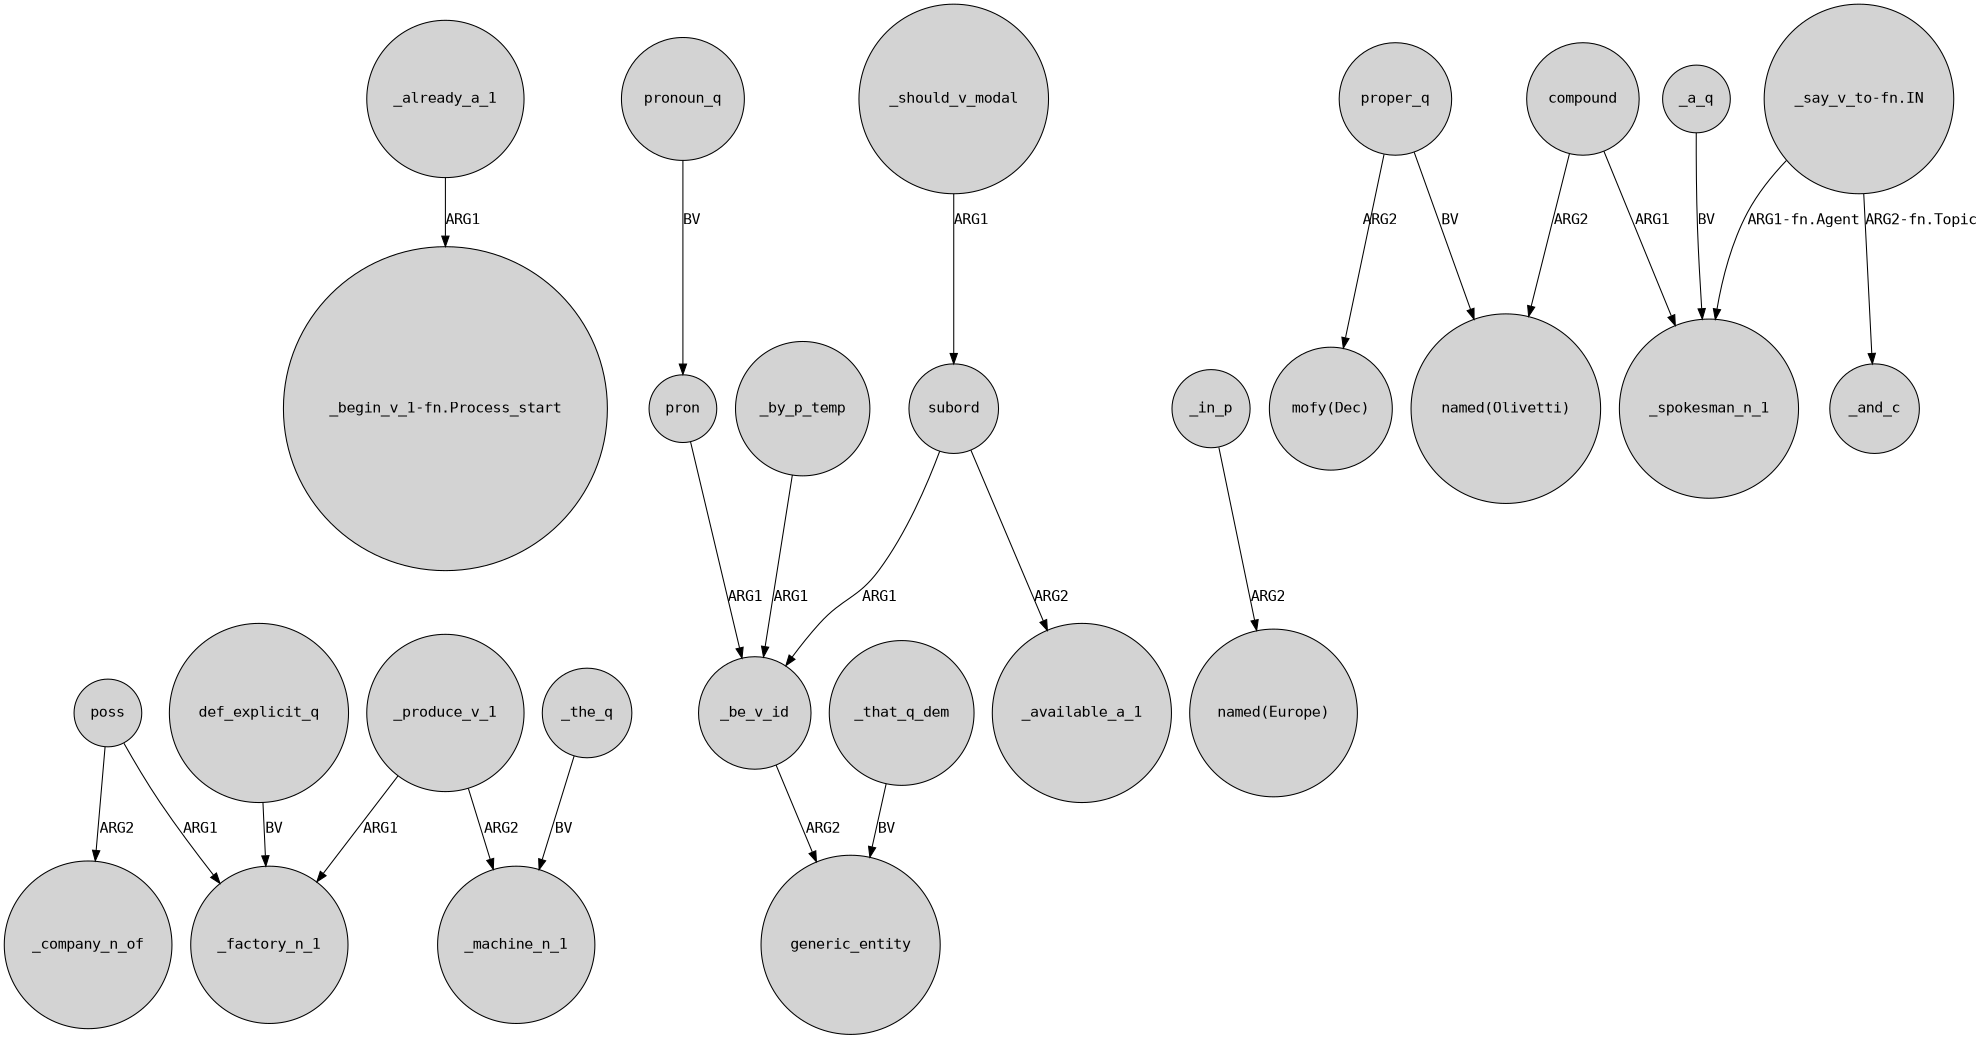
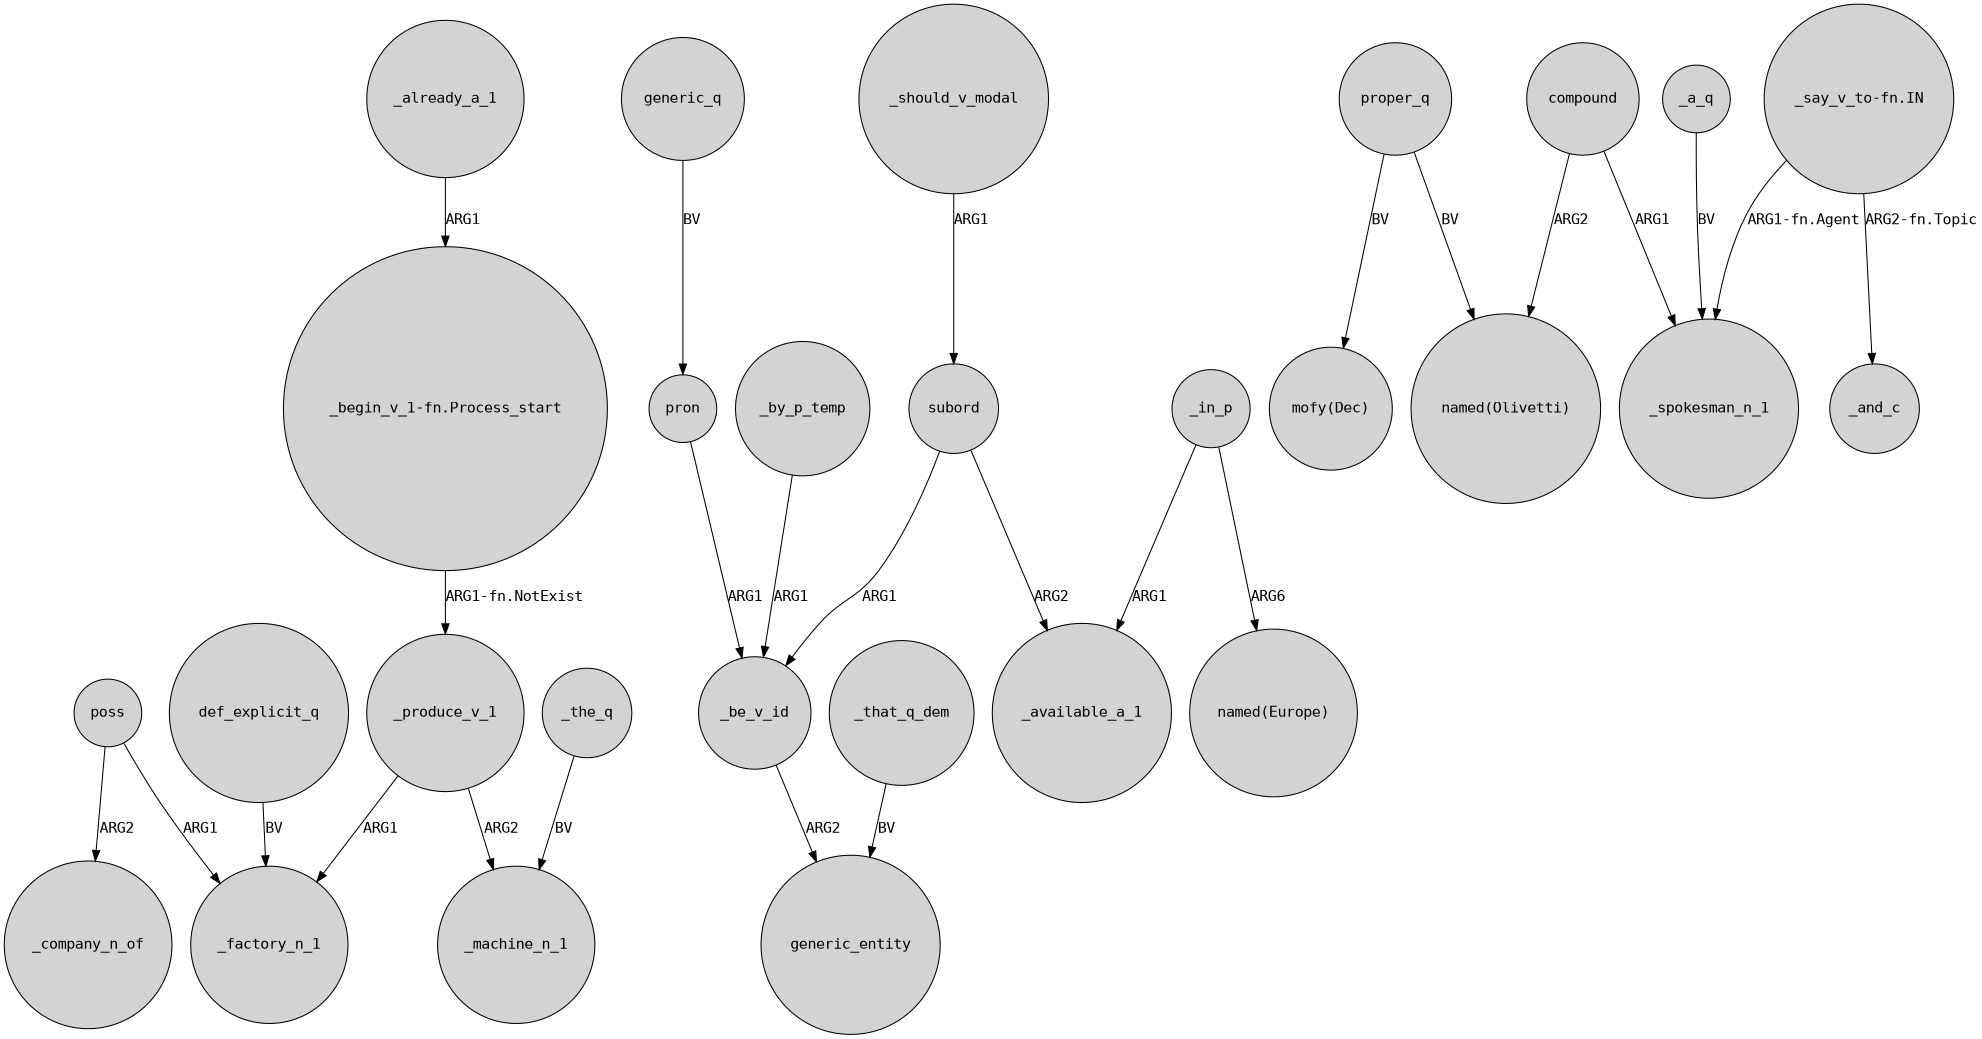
(683, 99) -> (683, 99)
(1380, 220) -> (1380, 220)
none -> (1158, 533)
none -> (445, 597)
(1268, 597) -> (1268, 597)
